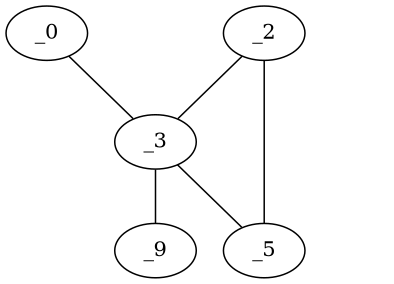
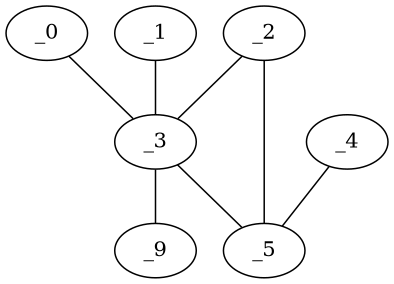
none -> (156, 33)
none -> (347, 142)
